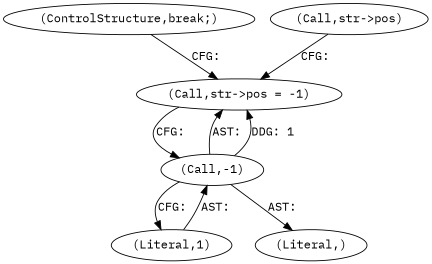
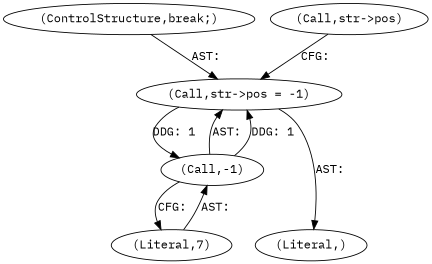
(210, 57) -> (210, 57)
(174, 132) -> (174, 132)
(258, 205) -> (312, 159)
(172, 245) -> (172, 245)
